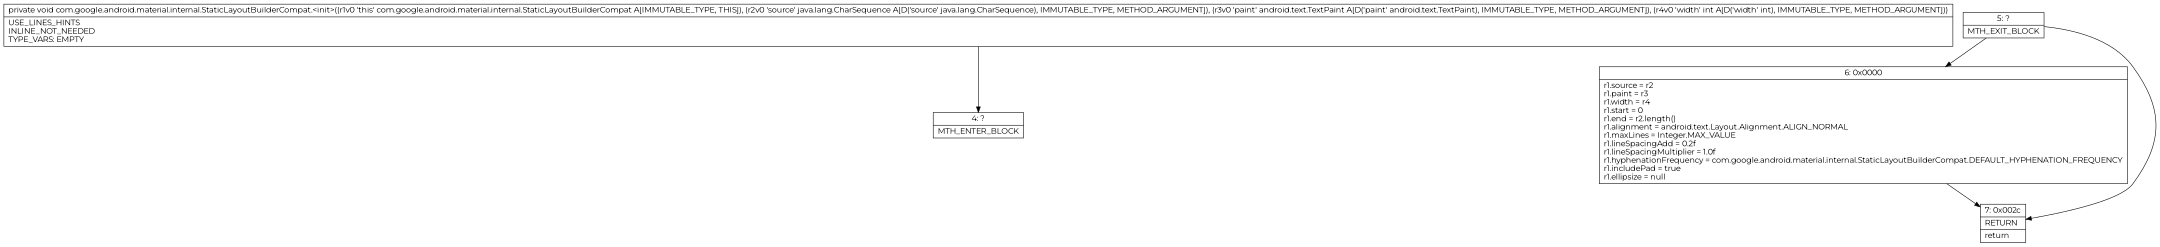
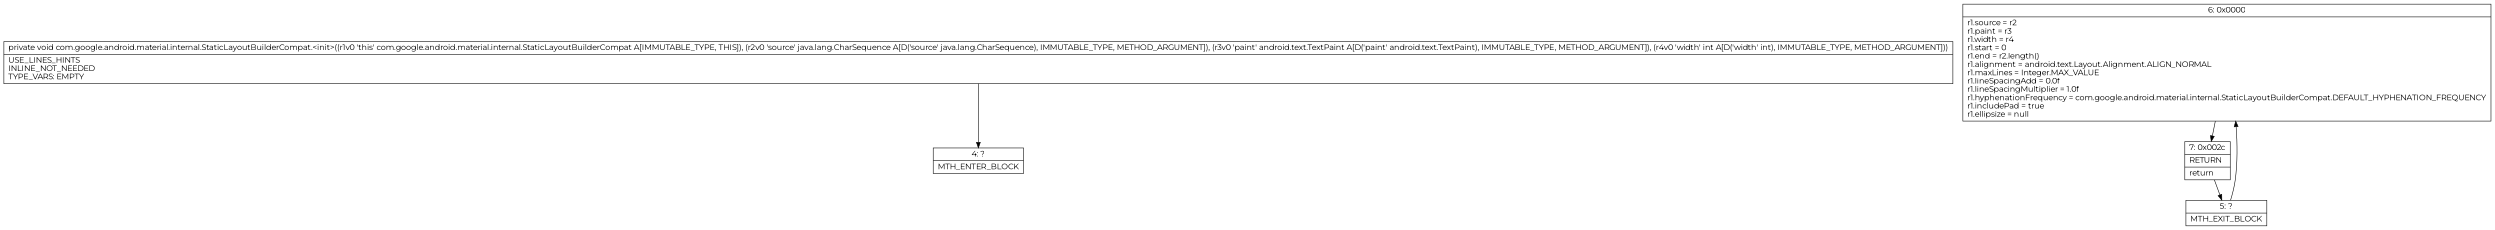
(2156, 129) -> (2217, 187)
(1650, 144) -> (2014, 81)
